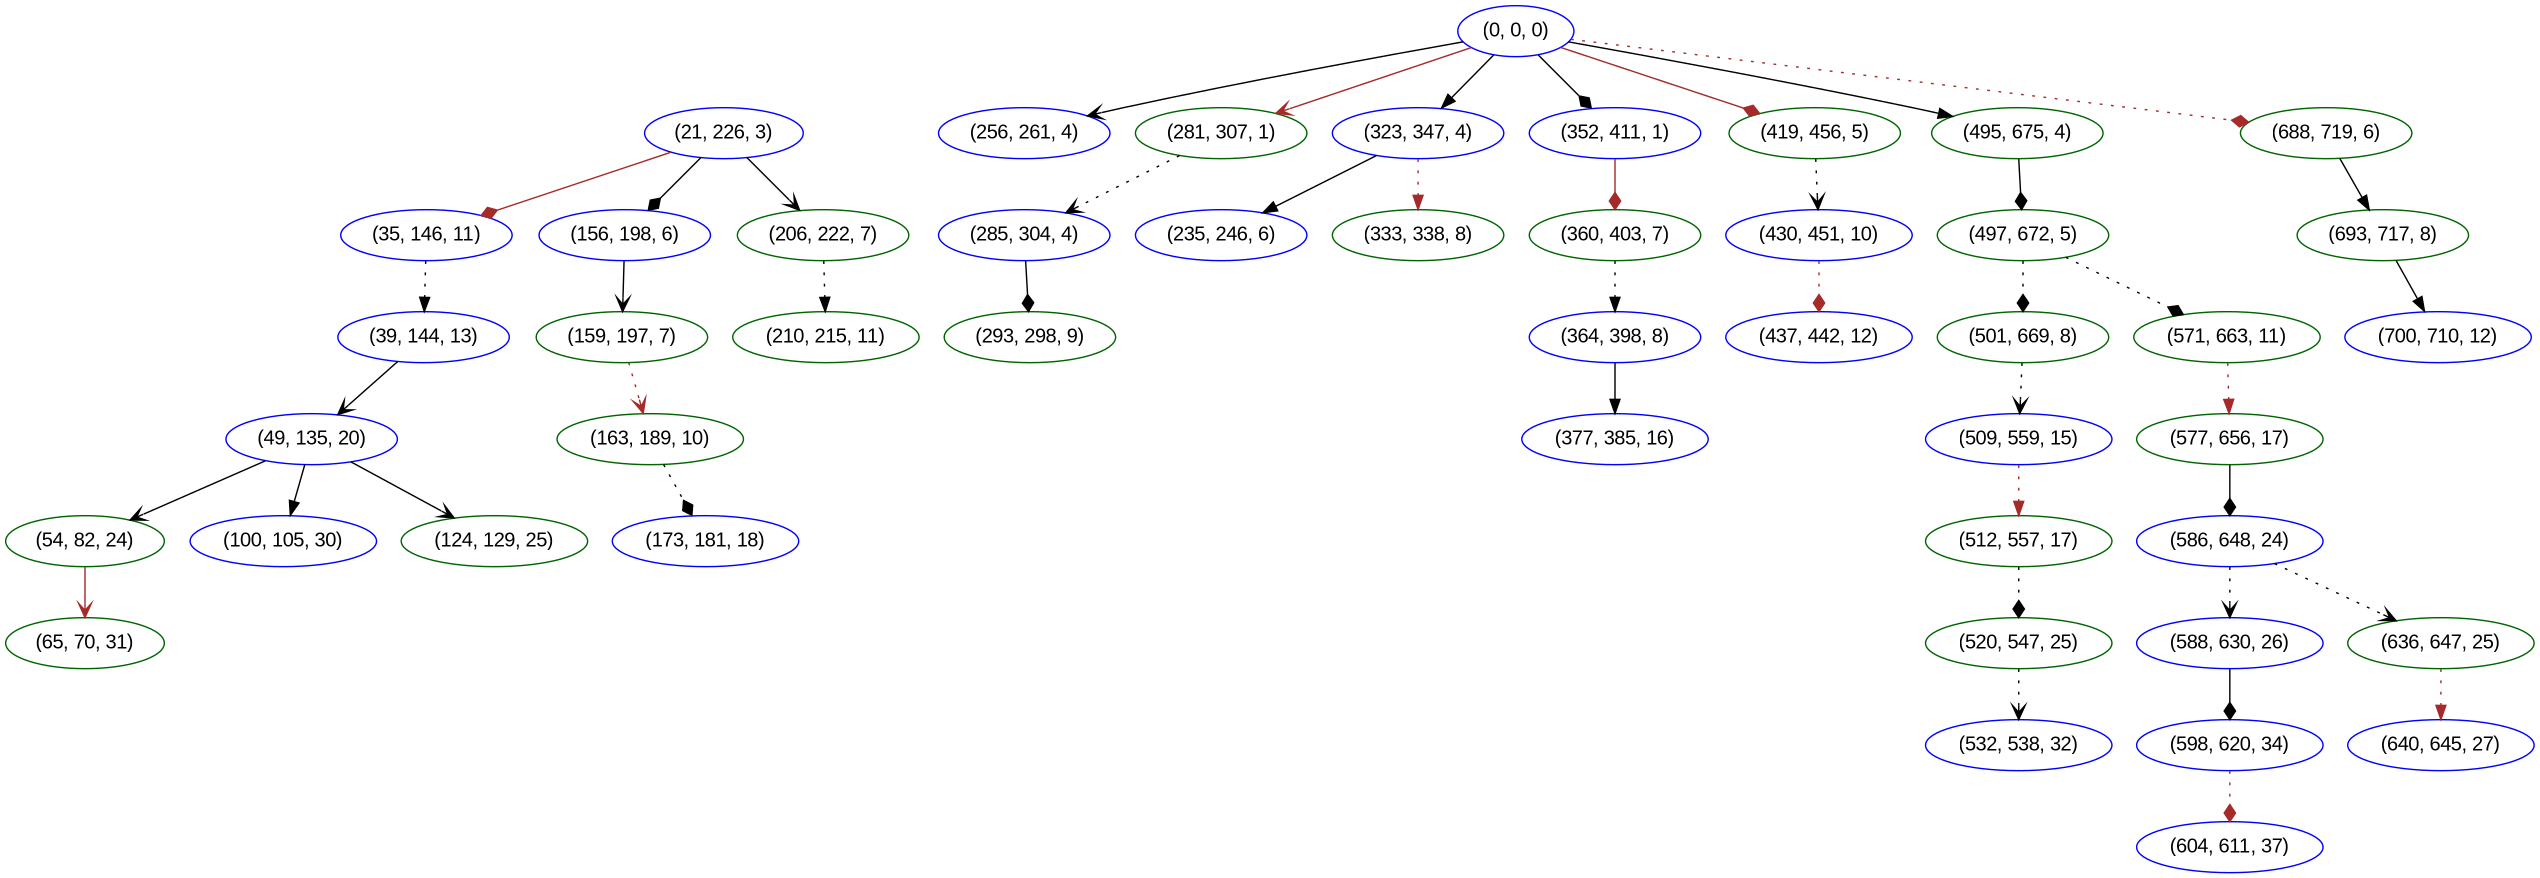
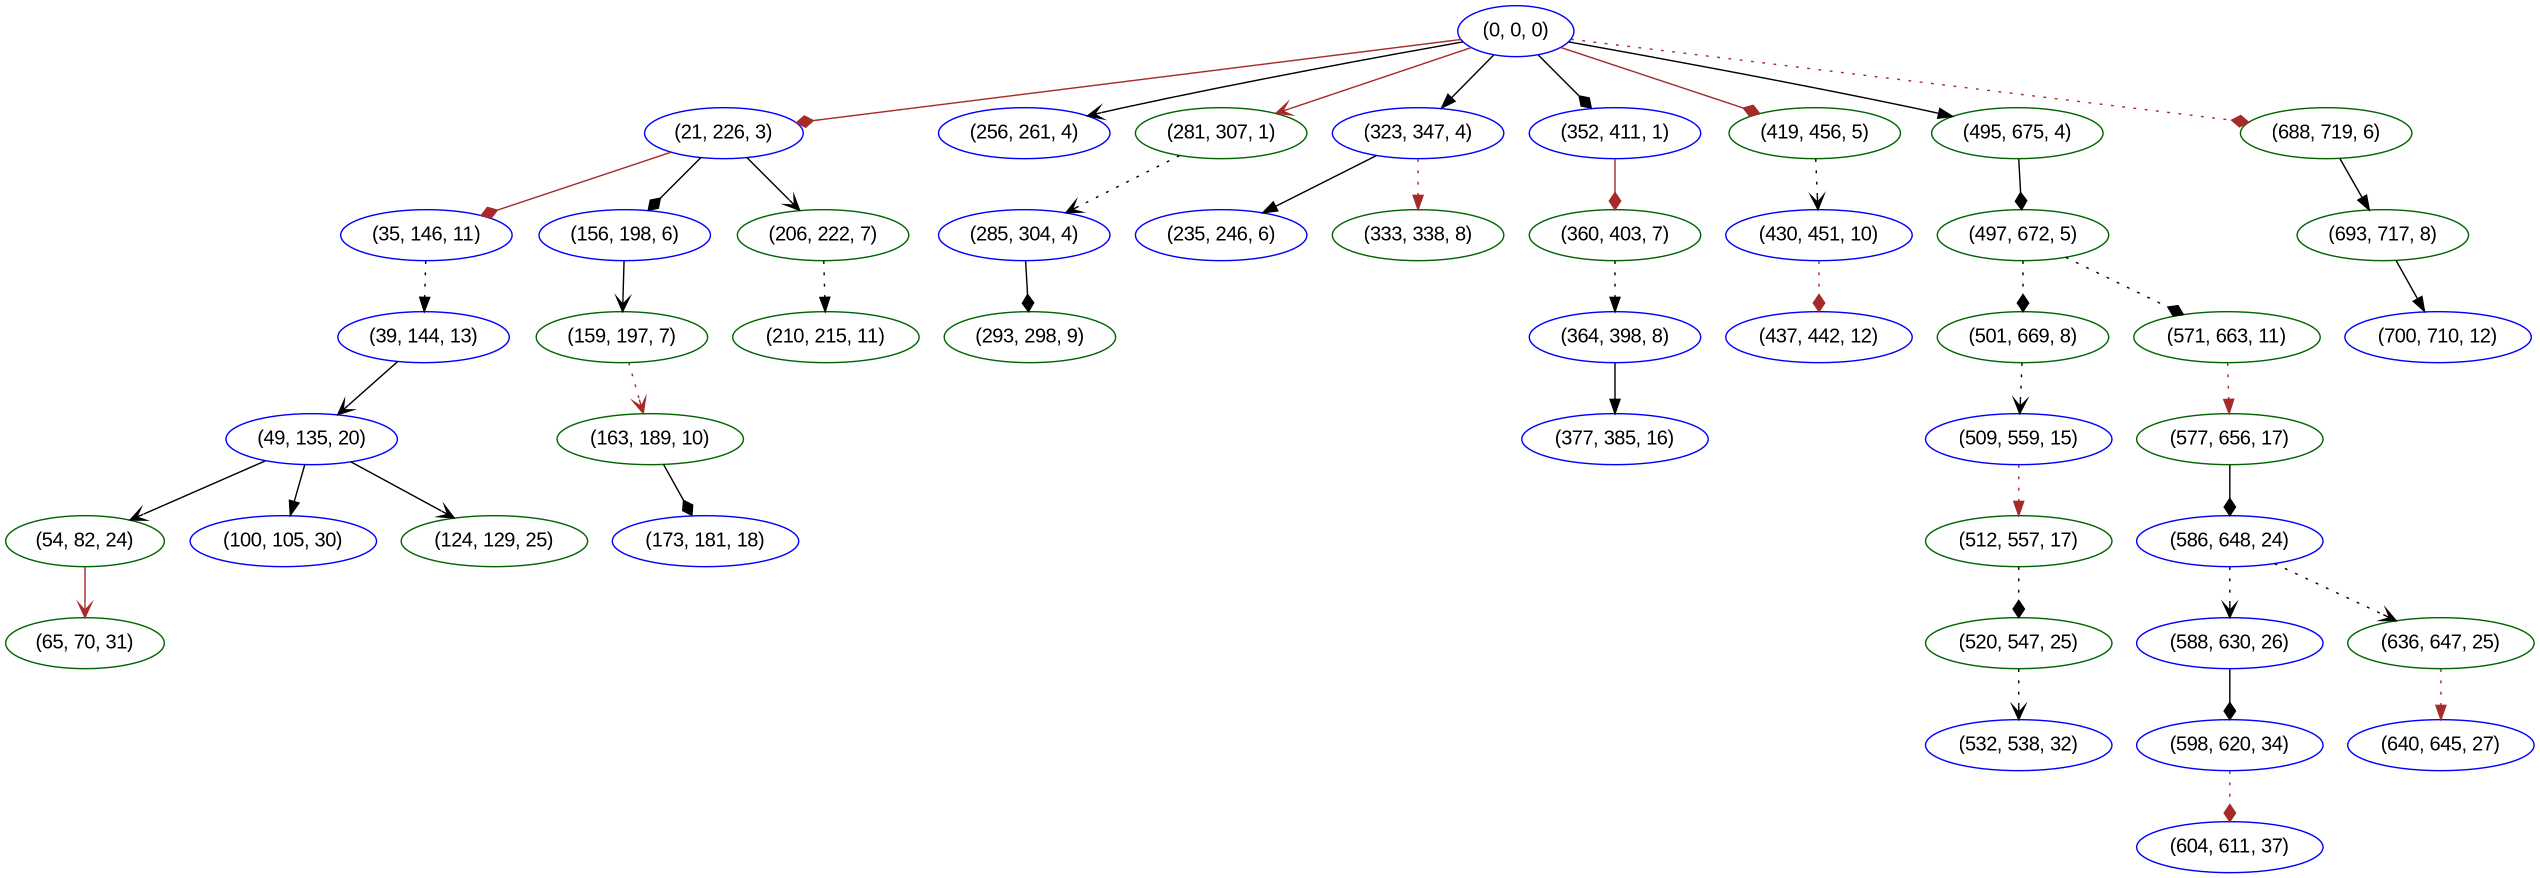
none -> (1137, 80)
(674, 482) -> (674, 482)
